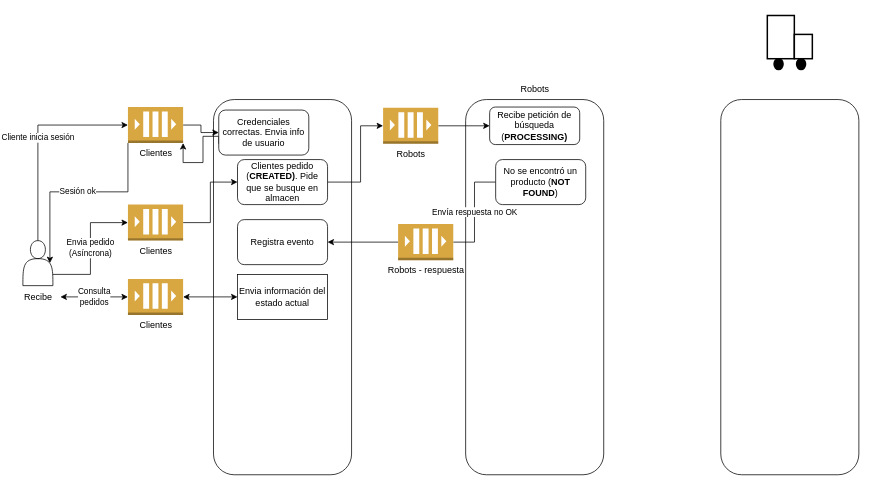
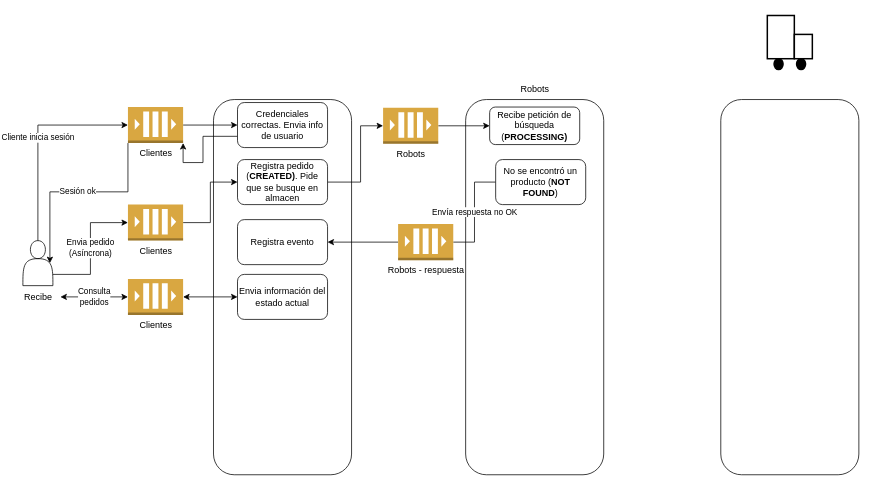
(264, 132) -> (282, 125)
(282, 182) -> (282, 182)
(282, 297) -> (282, 297)
